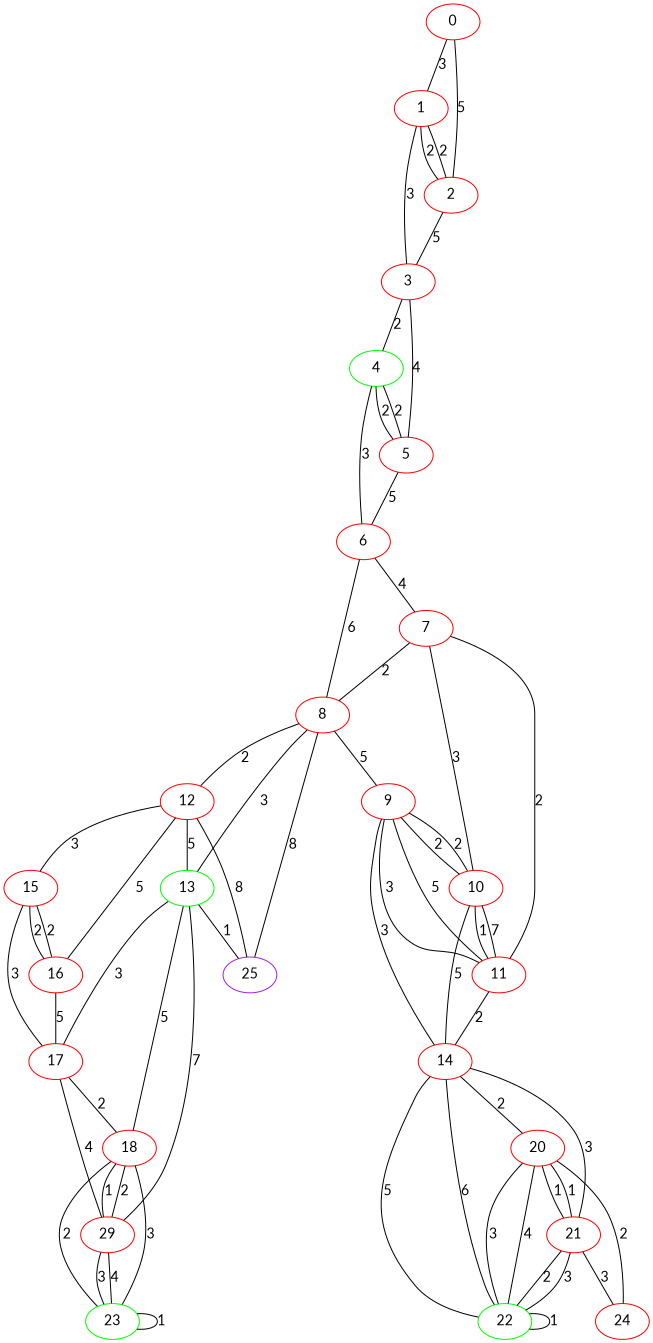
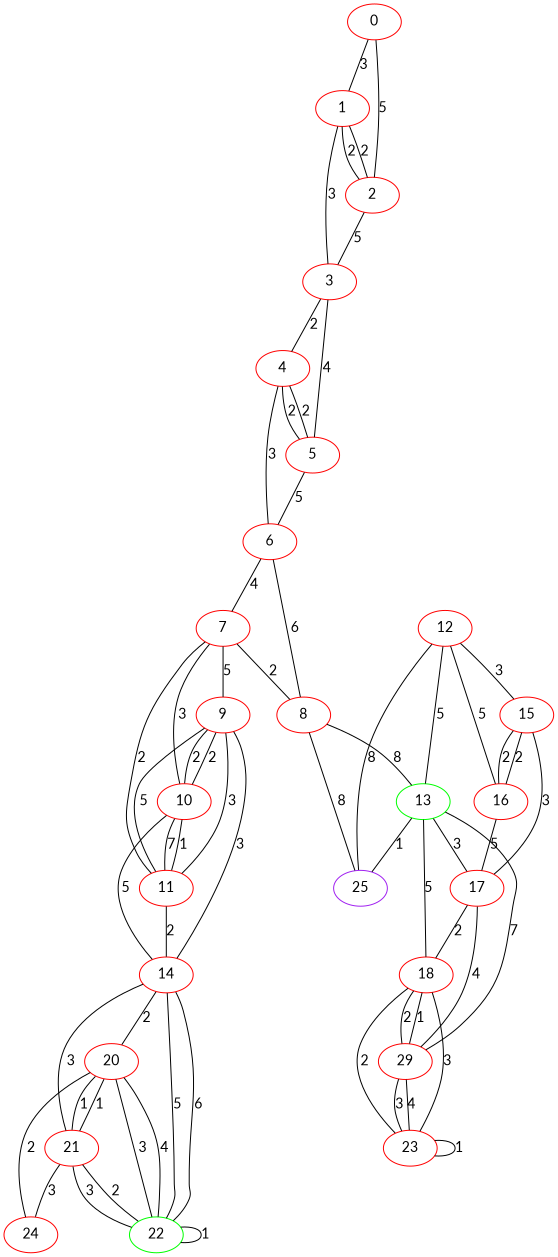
(376, 368) -> (283, 368)
(246, 748) -> none
(355, 758) -> (223, 672)
(264, 802) -> (398, 758)
(113, 1321) -> (410, 1148)
